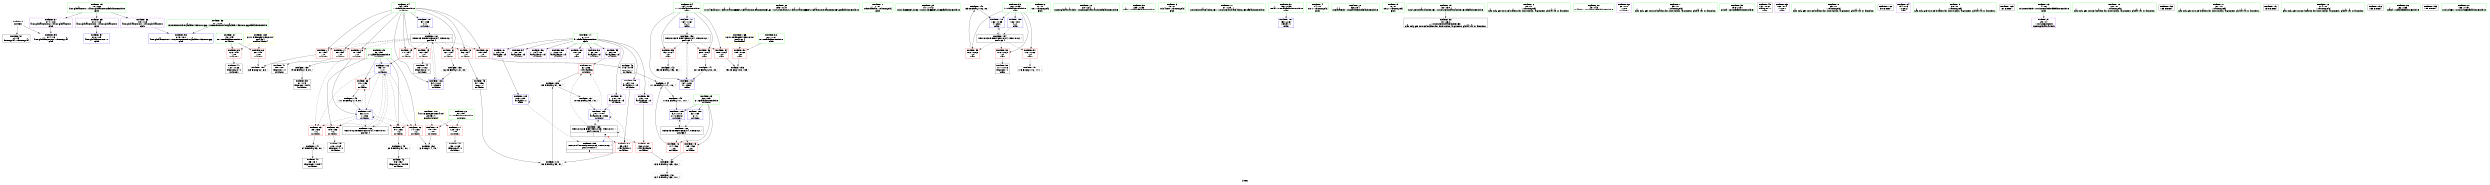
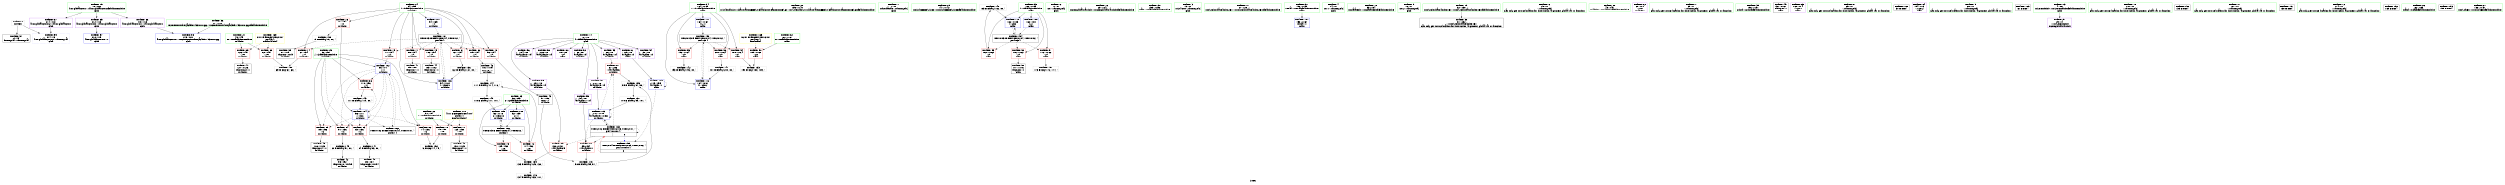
(388, 43) -> none
